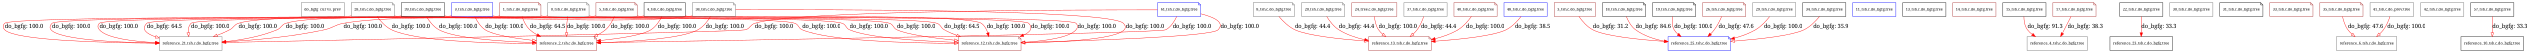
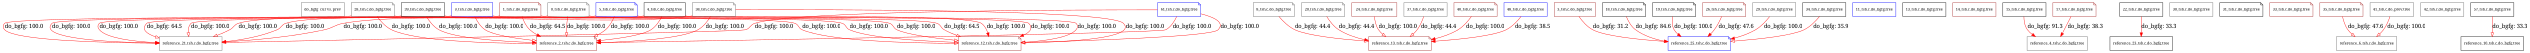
(617, 10) -> (617, 10)
(1374, 10) -> (1374, 10)
